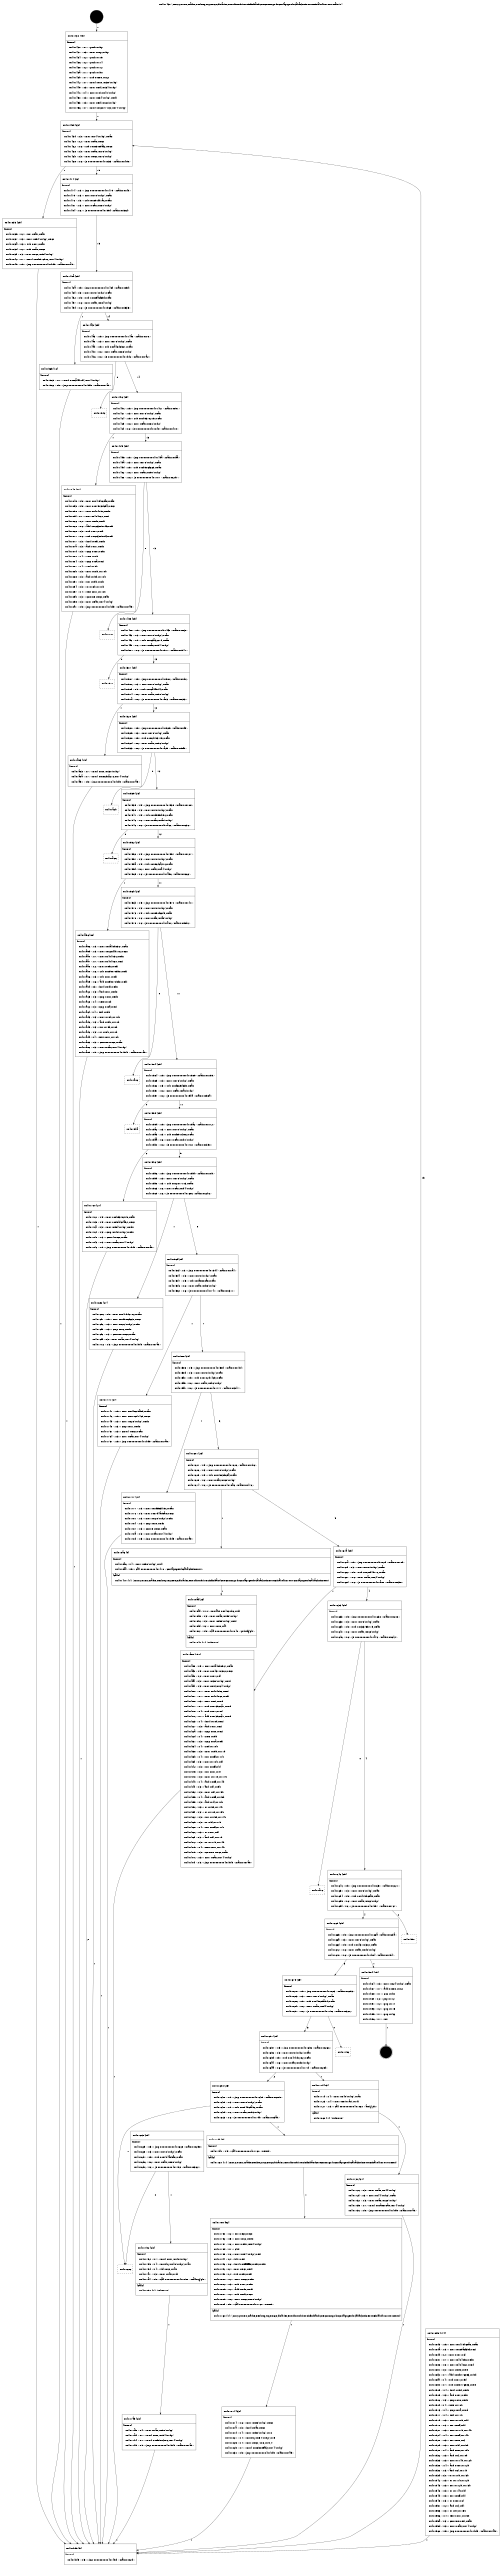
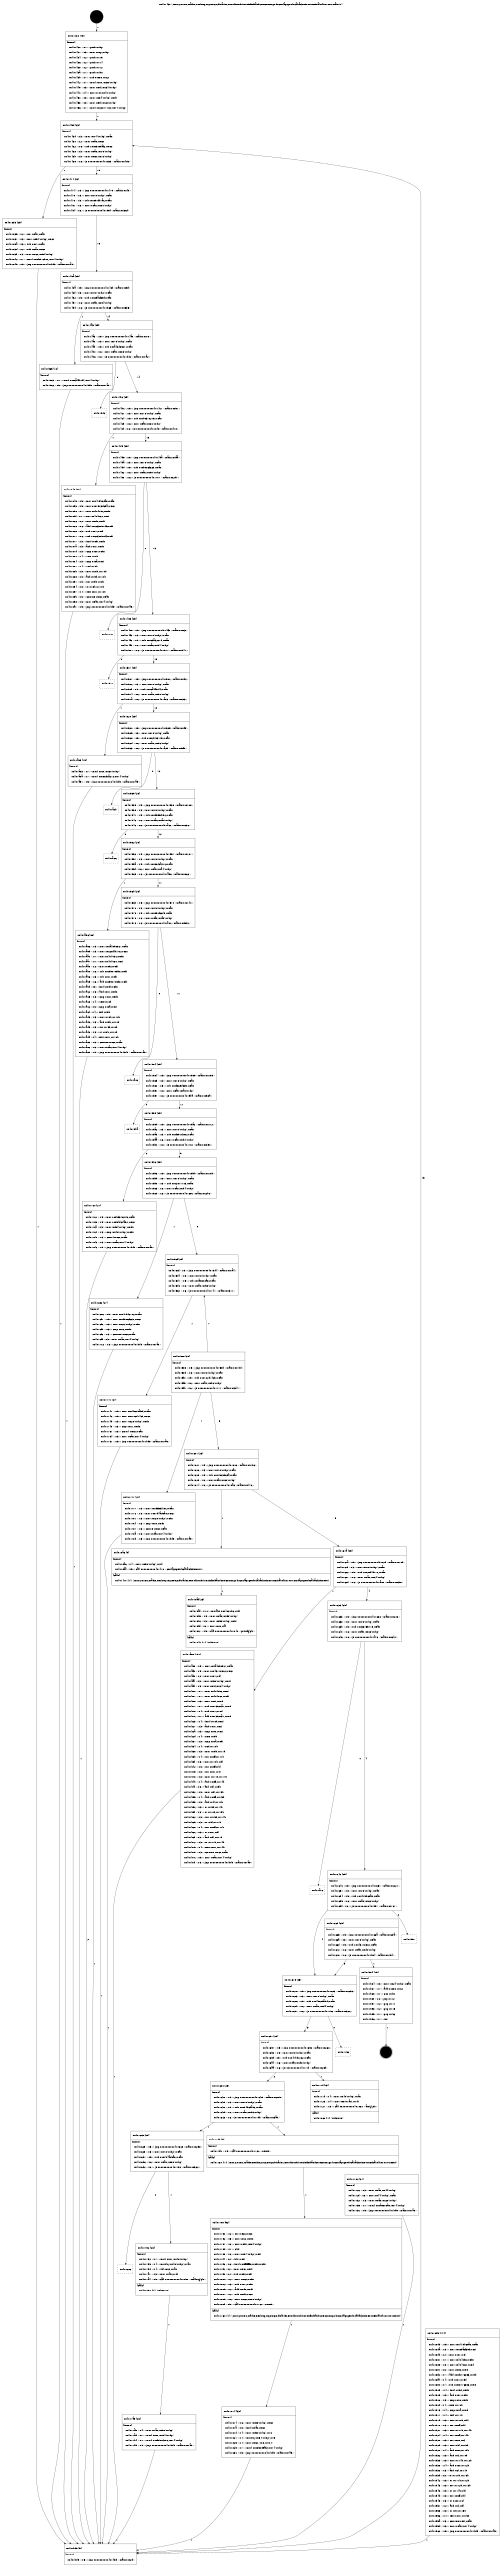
(200, 1323) -> (206, 1325)
(363, 1914) -> (314, 1940)
(403, 2138) -> none
(120, 2153) -> (208, 2126)
